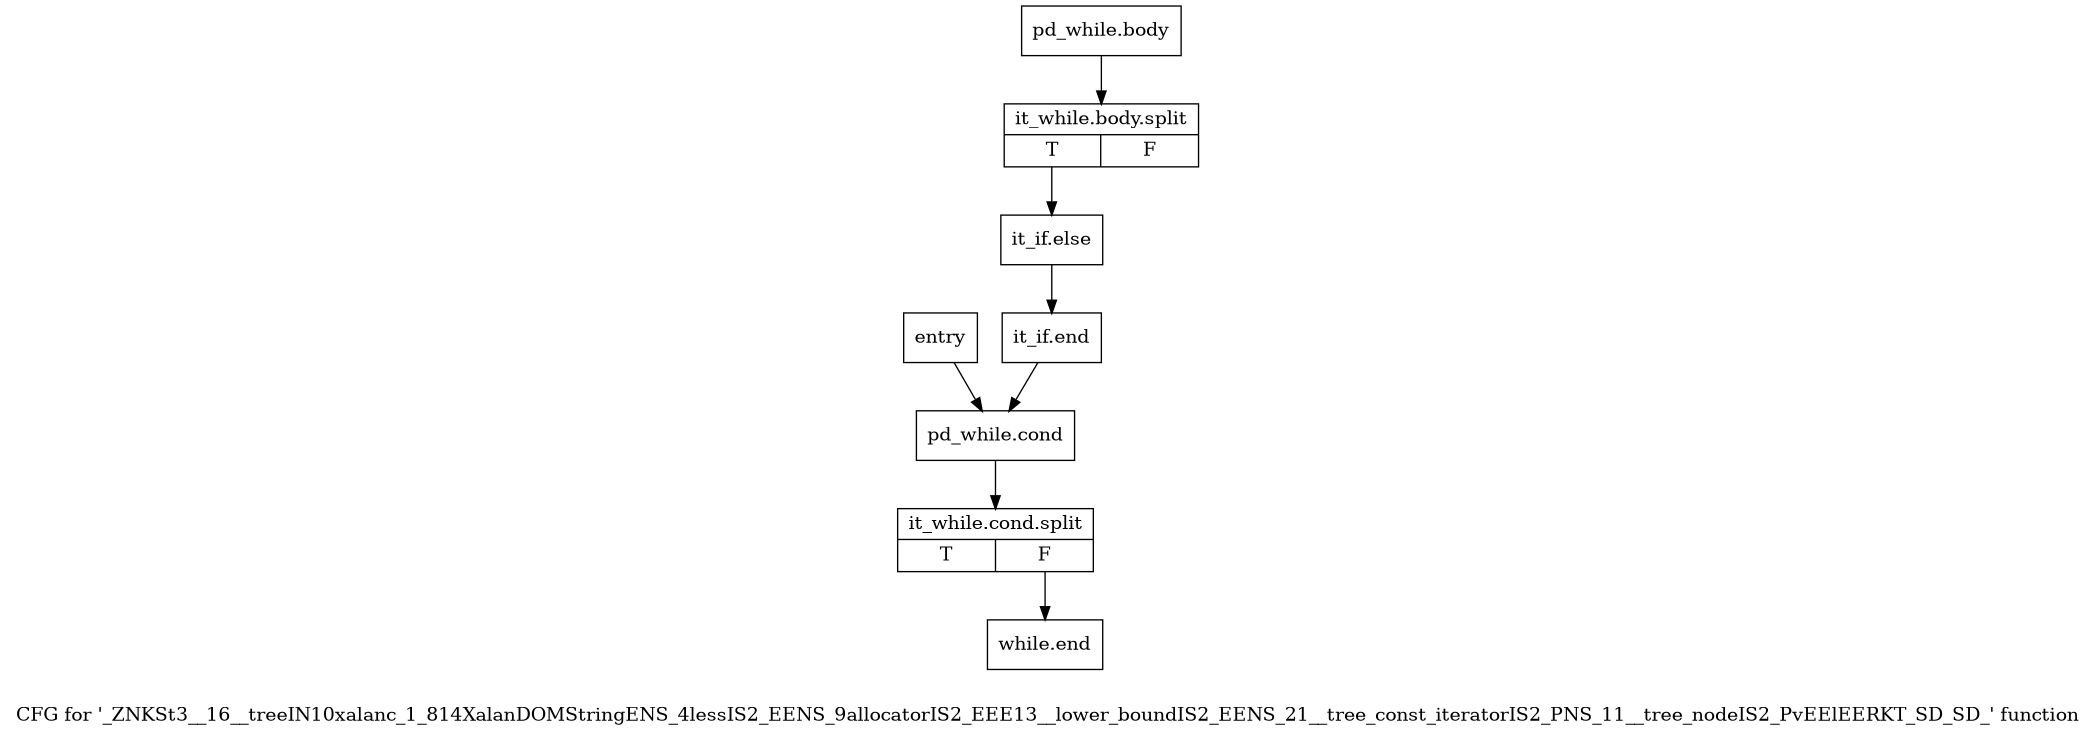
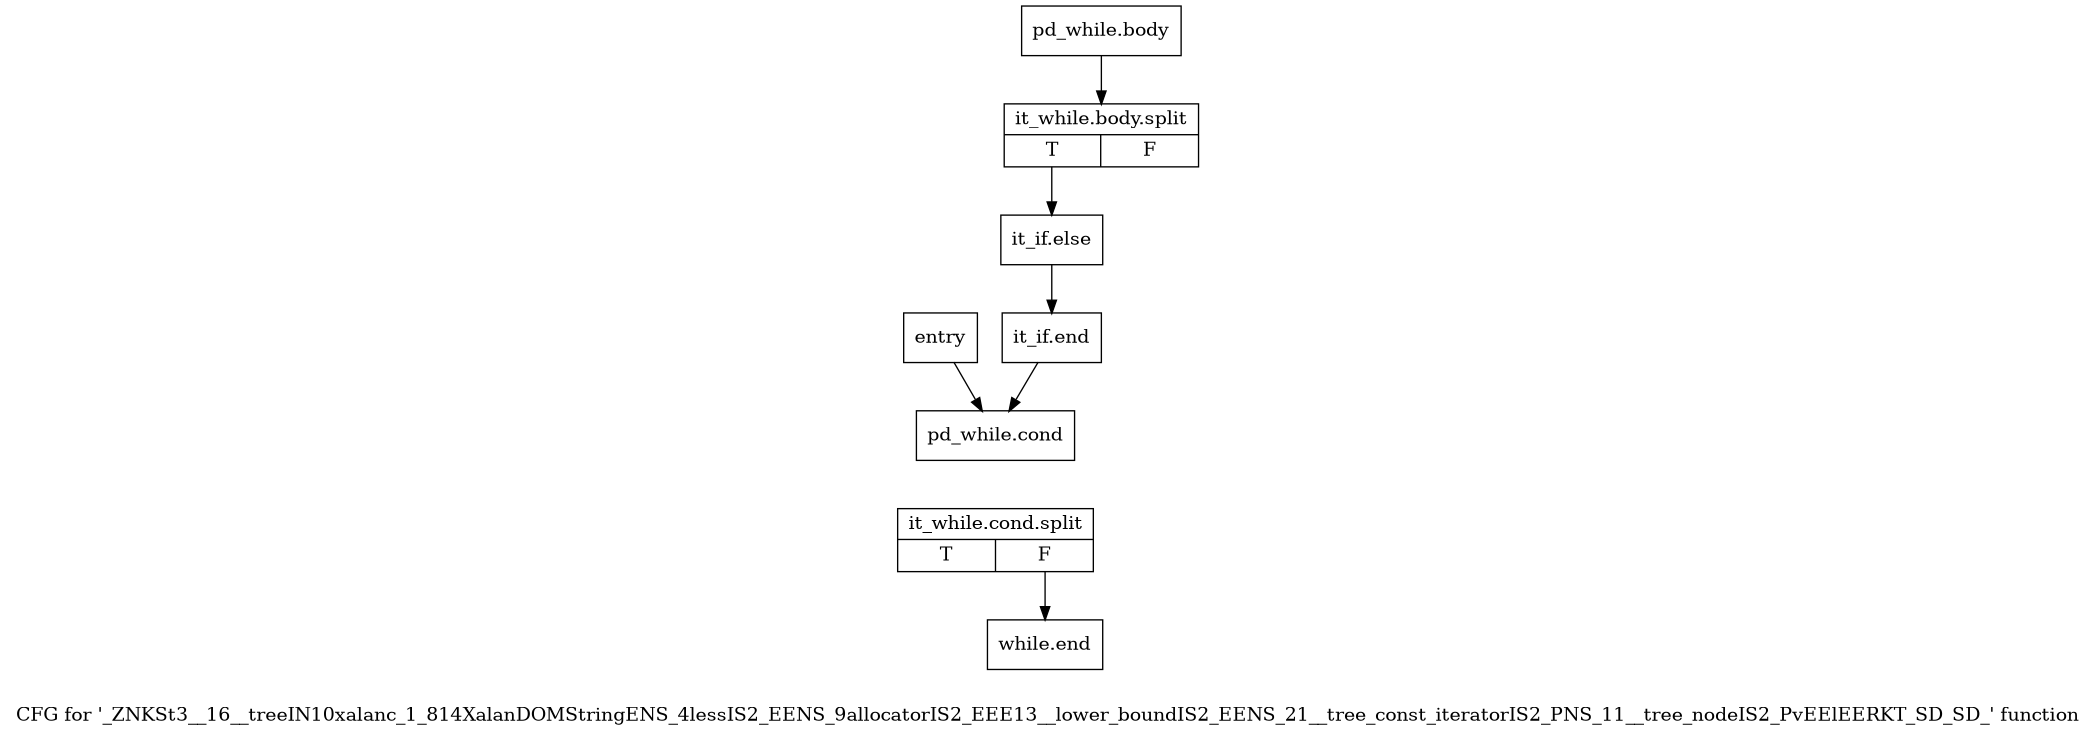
(995, 478) -> none
